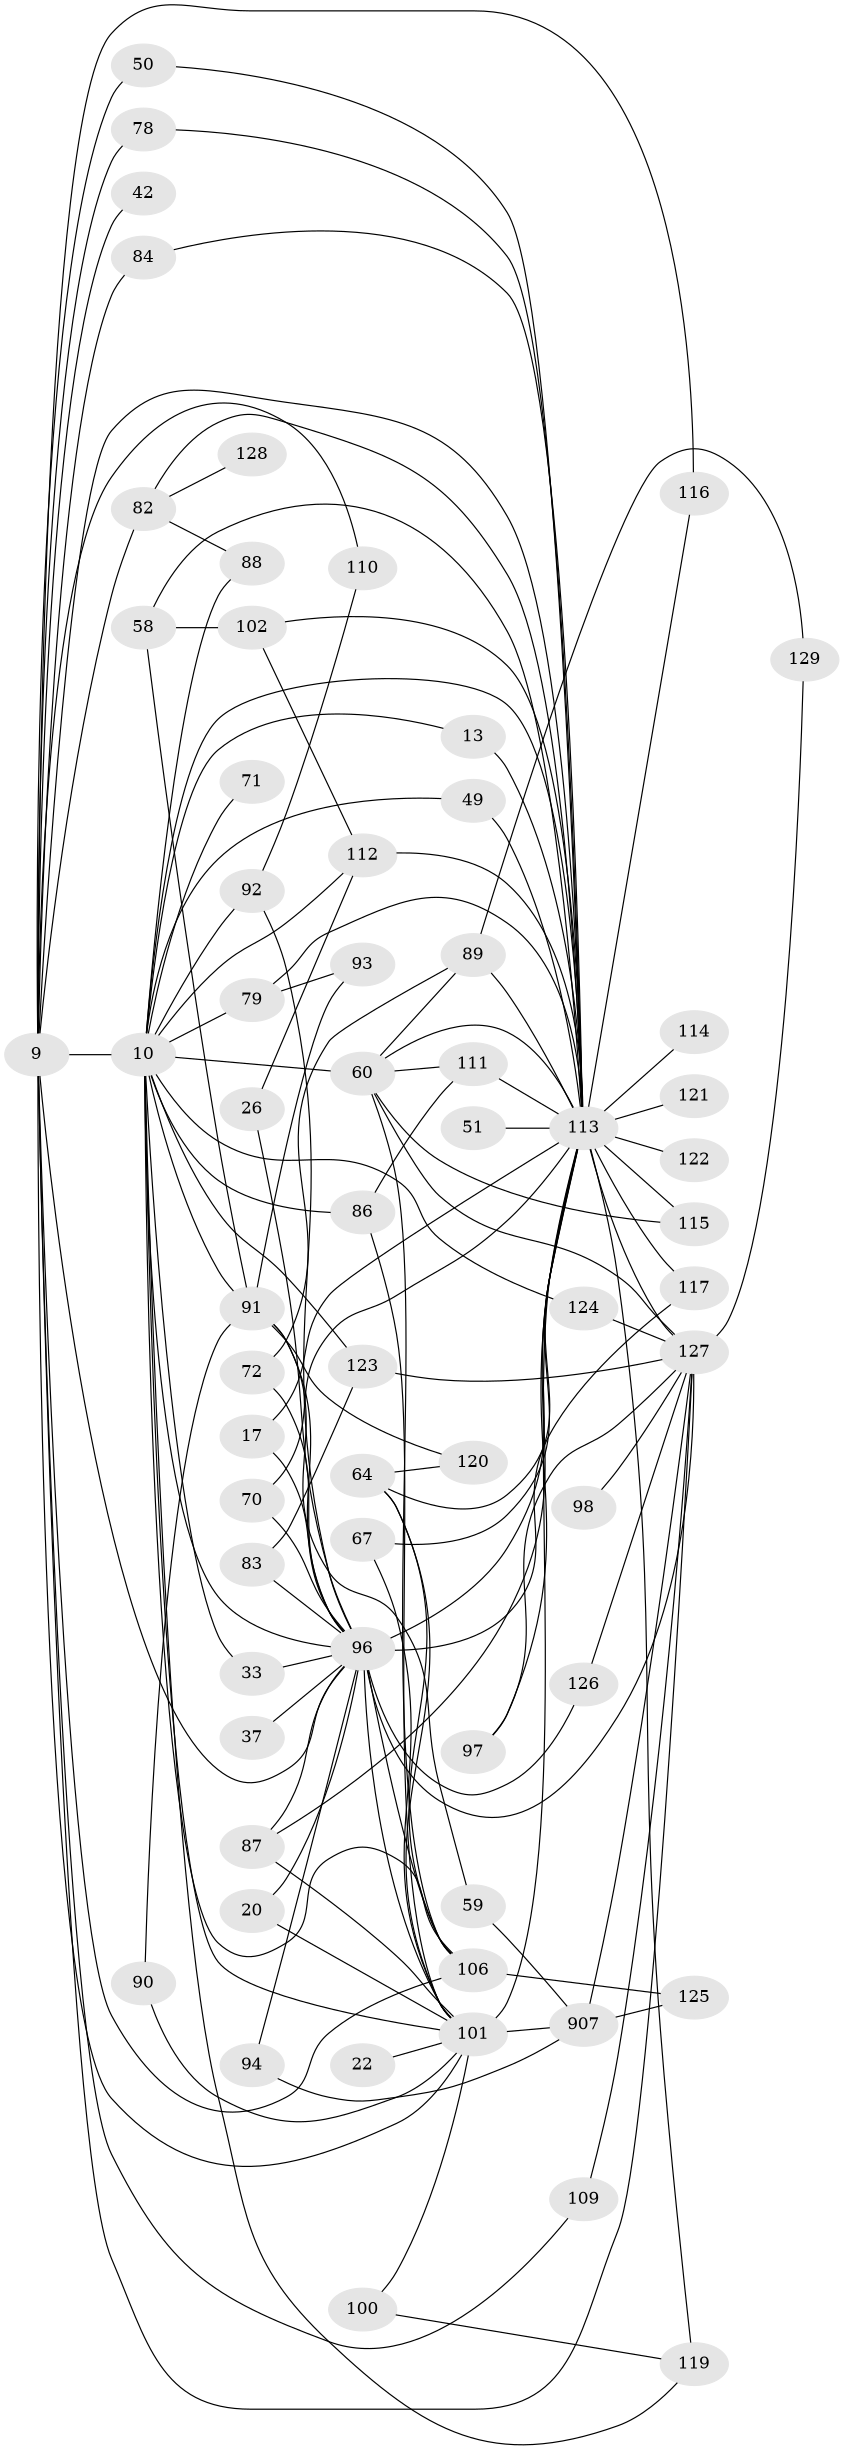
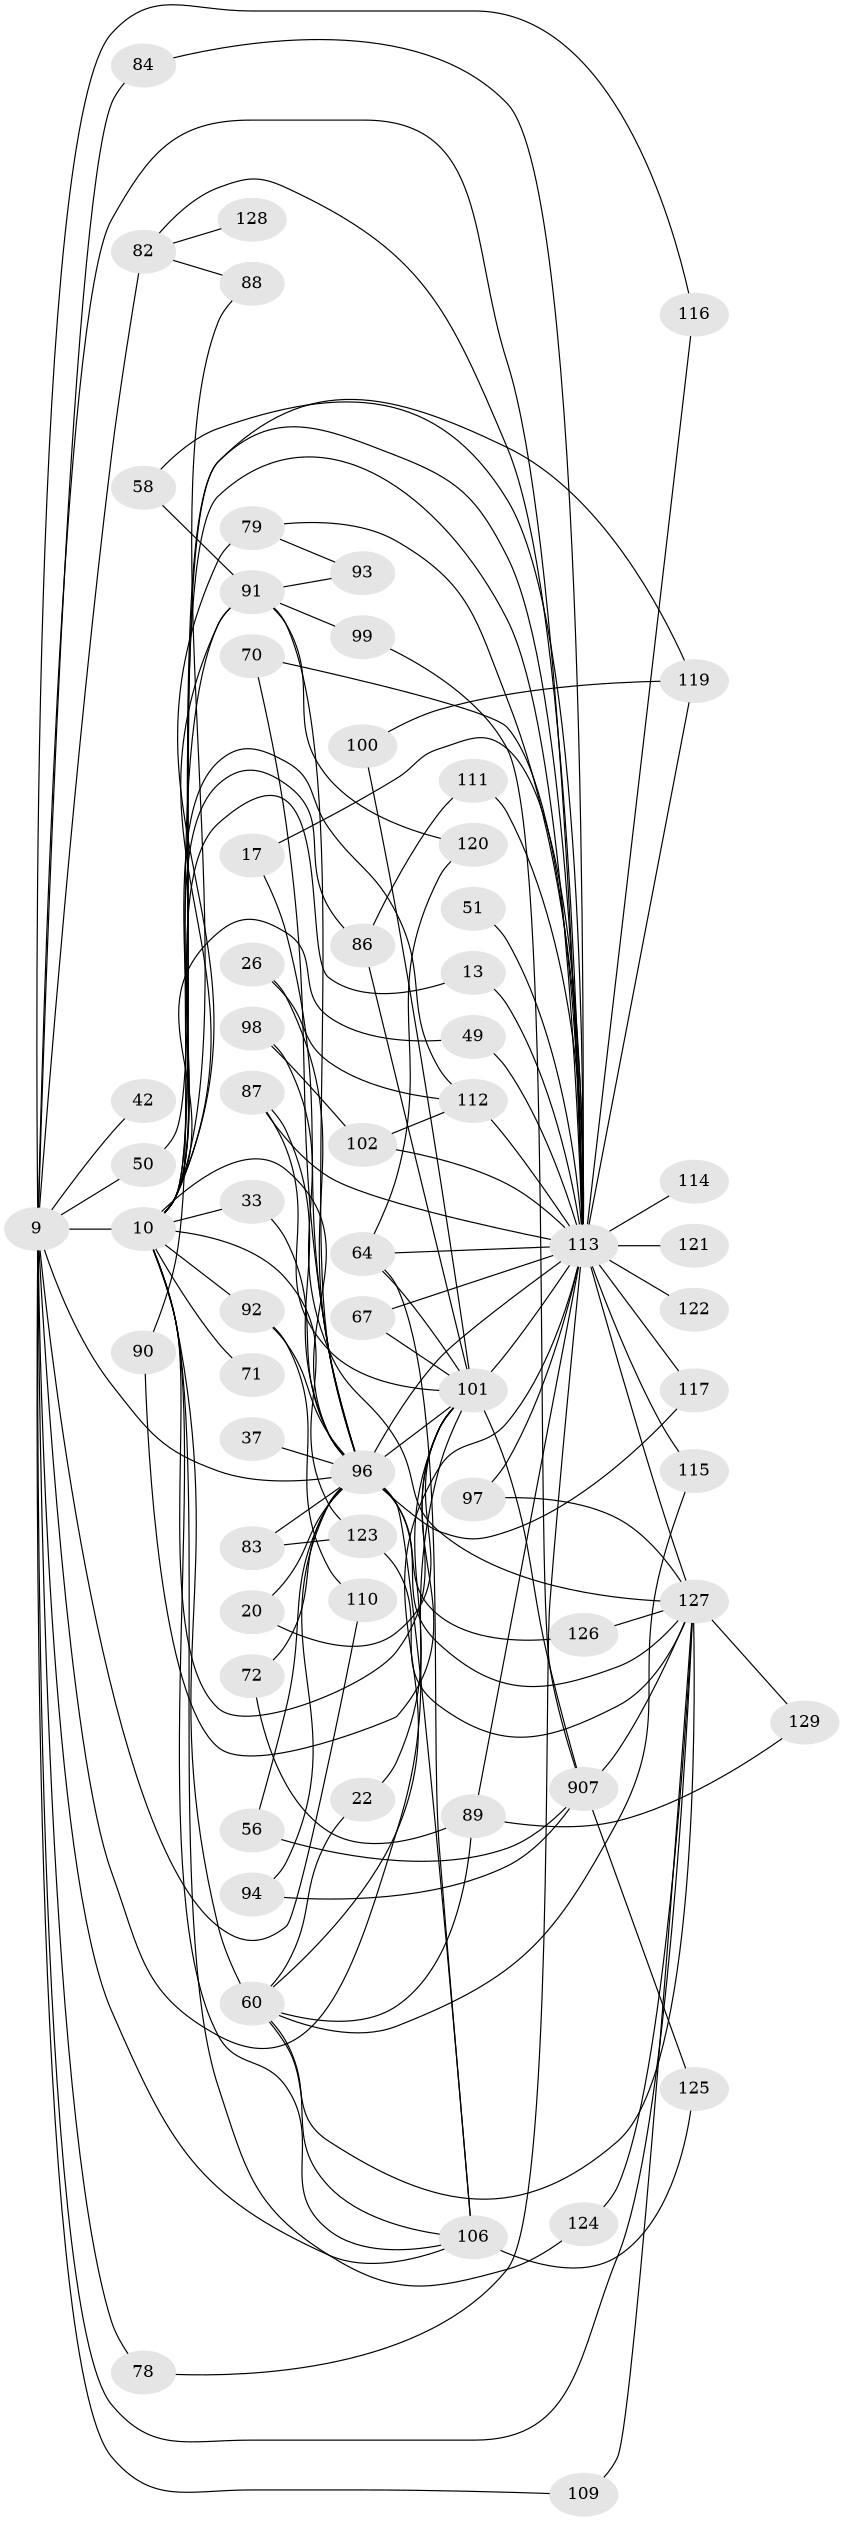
(197, 628) -> (309, 1086)
(417, 1069) -> (307, 1906)
none -> (252, 1831)
(473, 1906) -> (363, 637)
